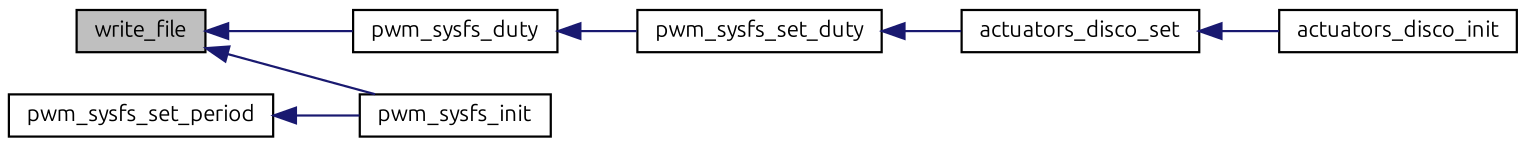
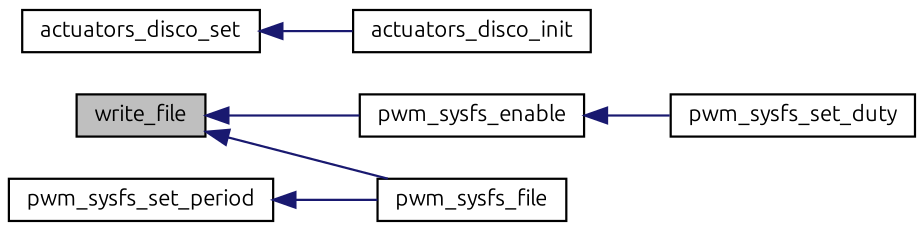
(455, 31) -> (472, 115)
(933, 31) -> none
(455, 115) -> (472, 200)
